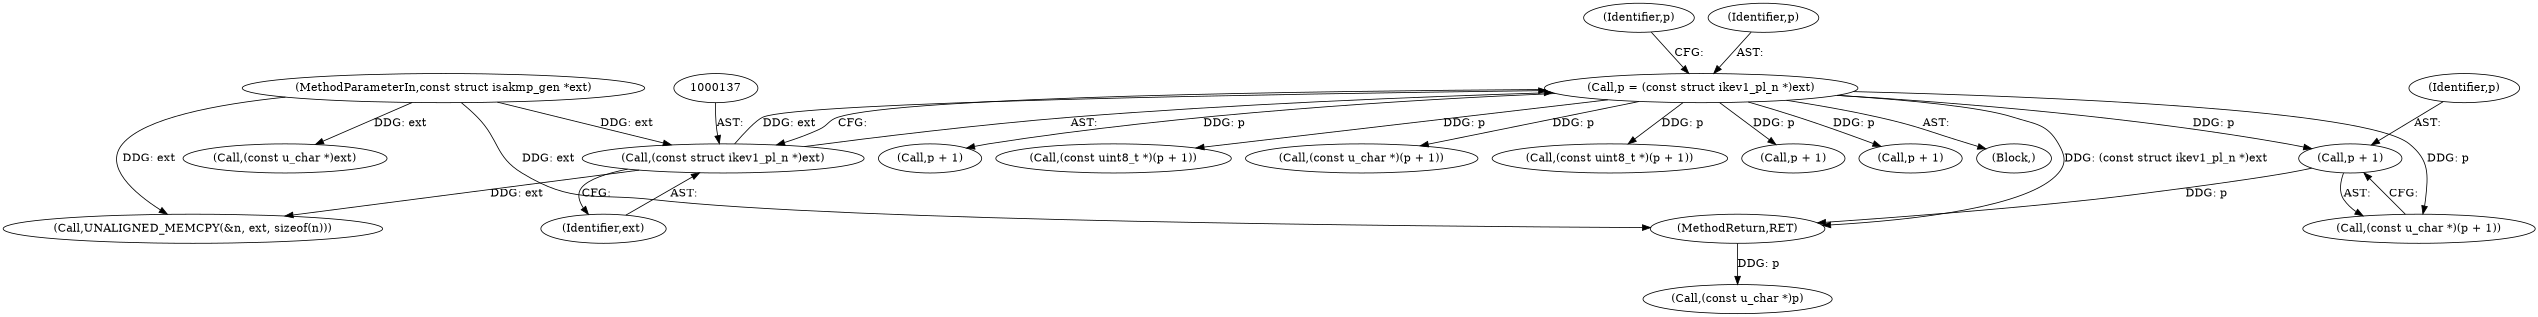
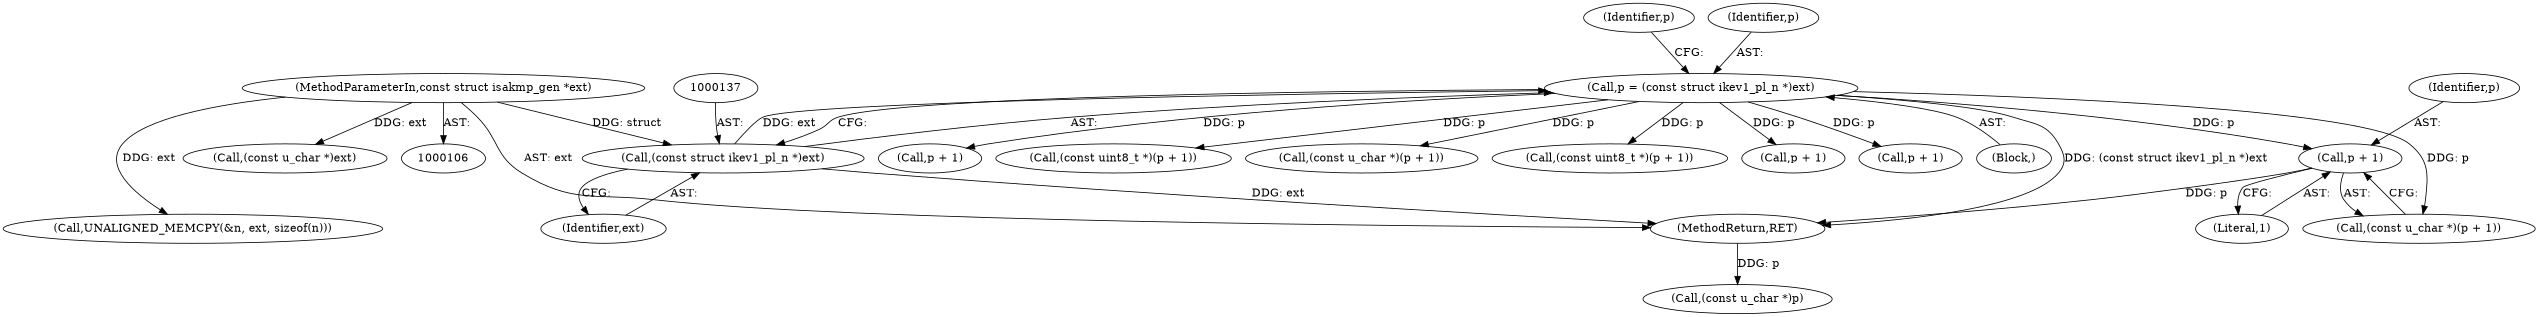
(1883, 118) -> (1922, 109)
(627, 123) -> (627, 123)
none -> (443, 158)
(549, 158) -> (549, 158)
(466, 193) -> (1235, 199)
none -> (2242, 229)
